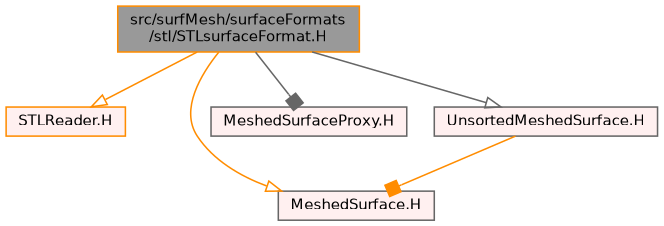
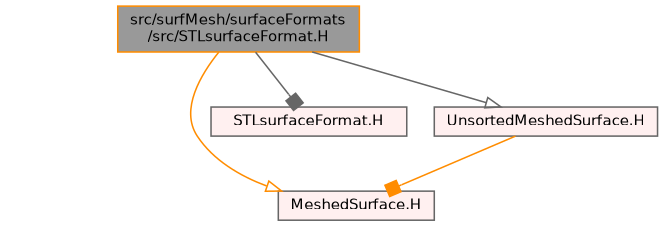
(239, 29) -> (239, 29)
(66, 122) -> none
(309, 122) -> (309, 122)
